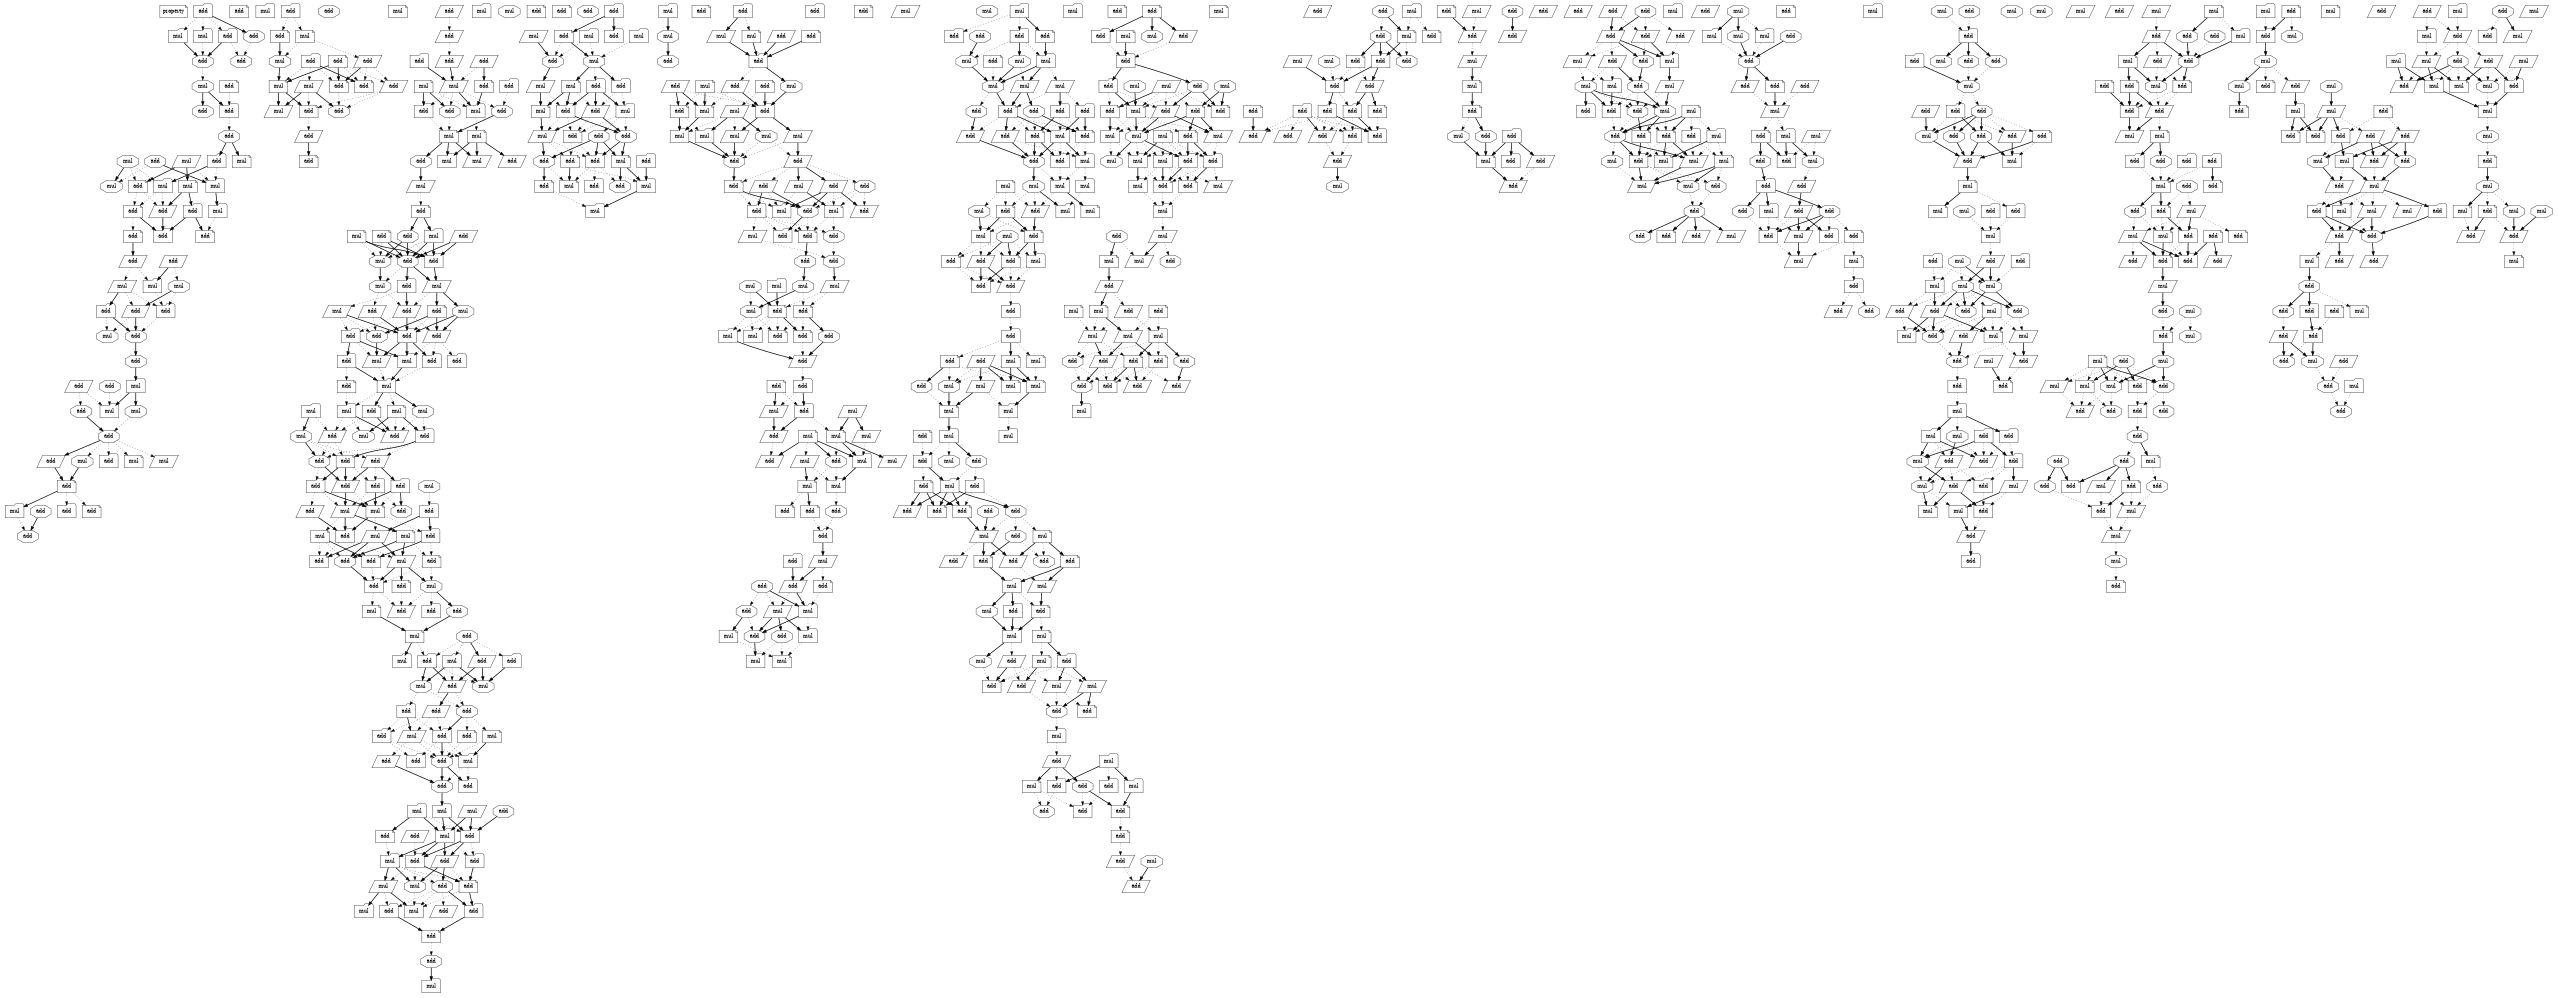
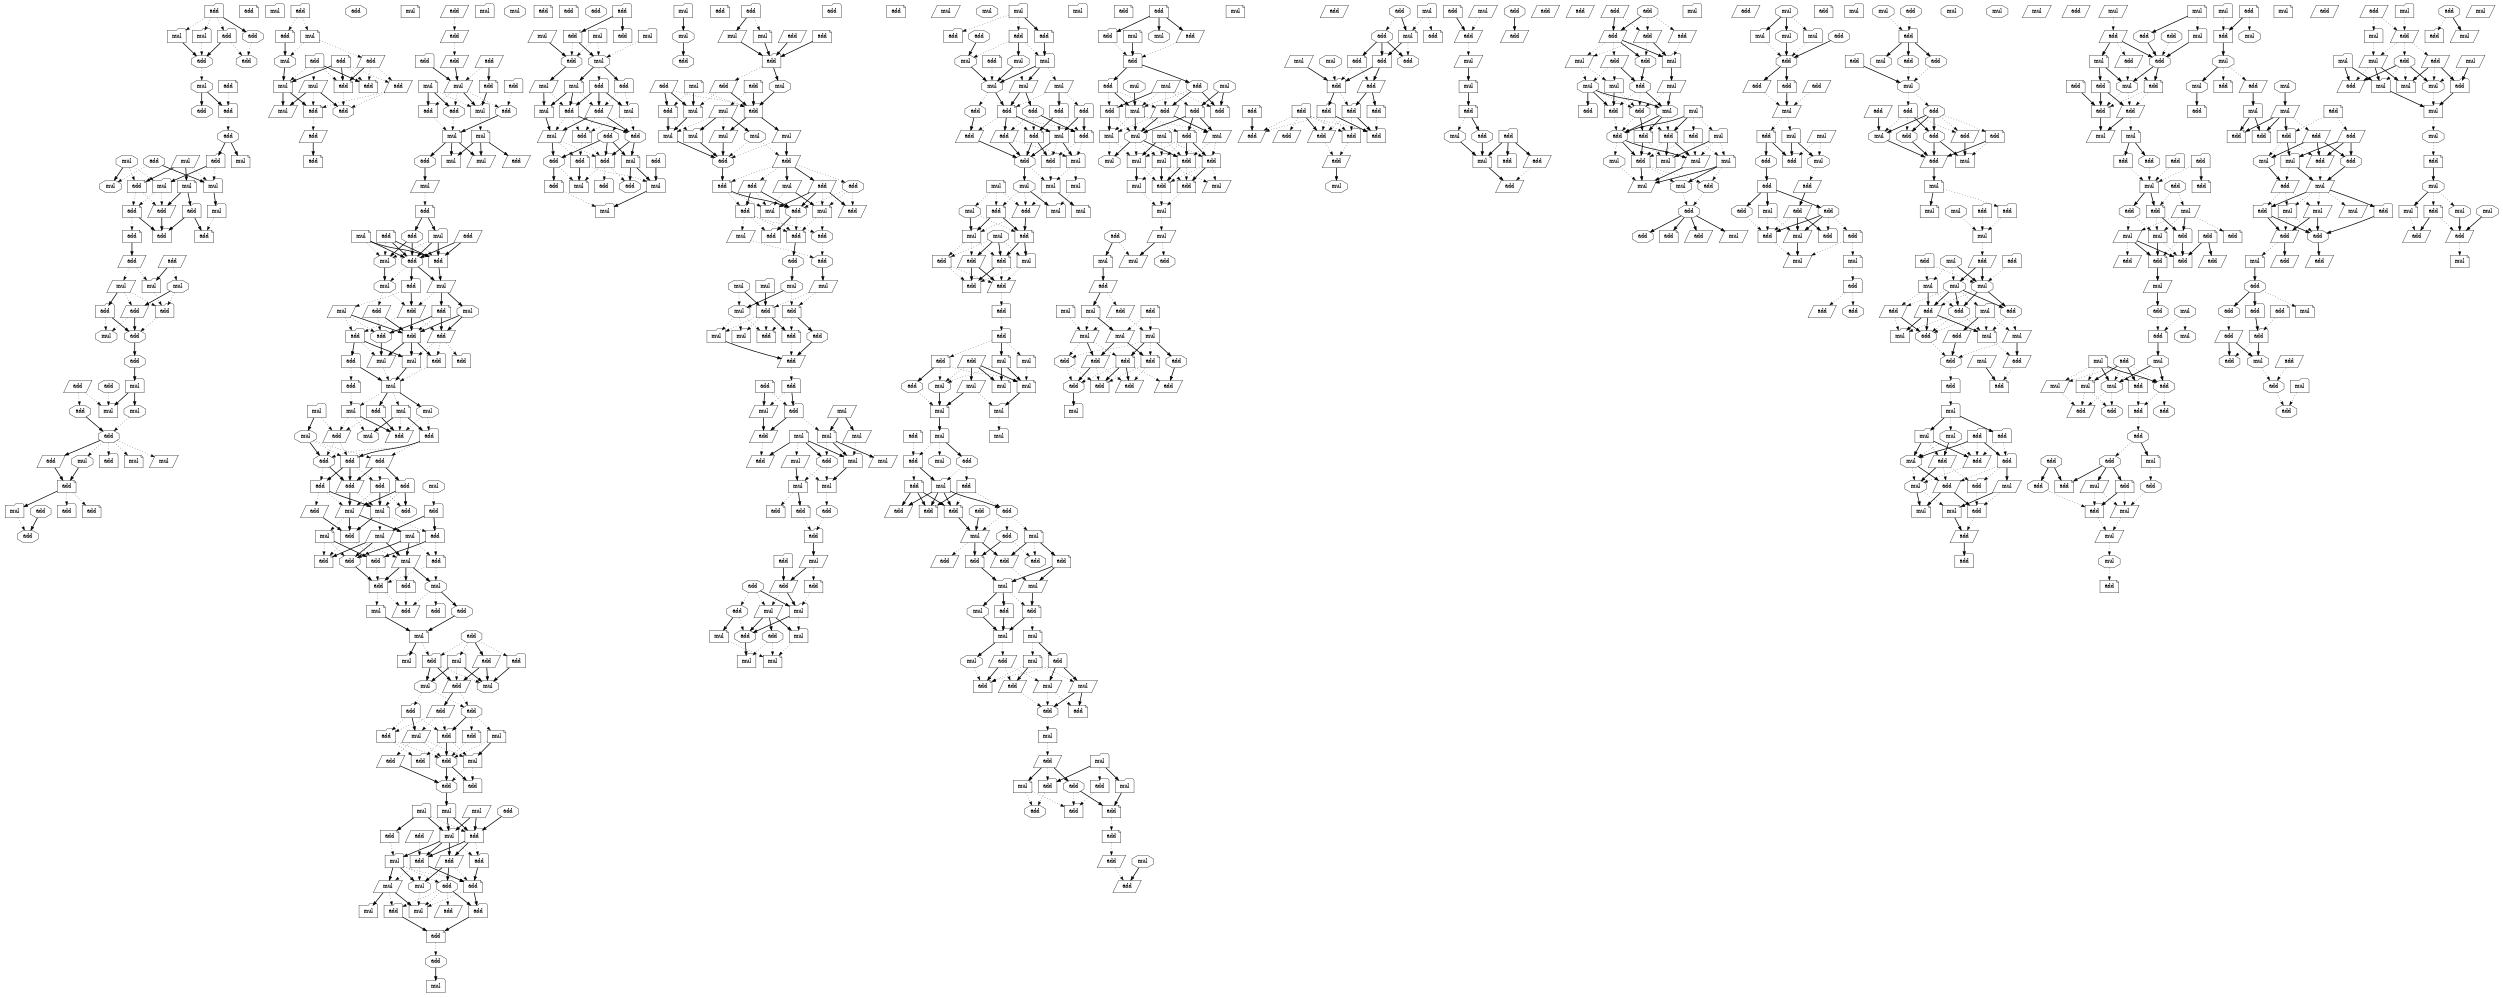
(174, 11) -> none
